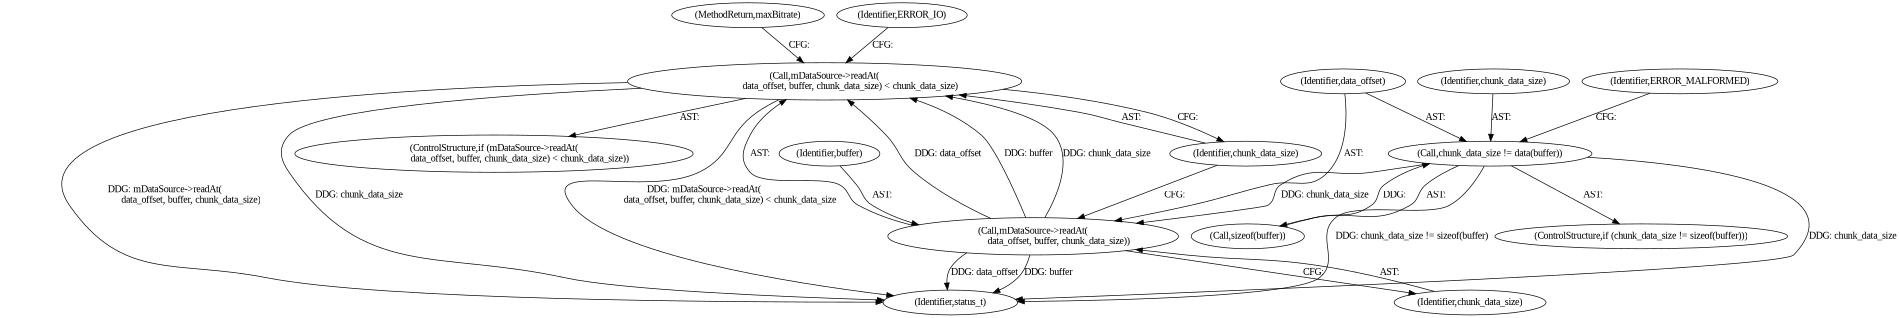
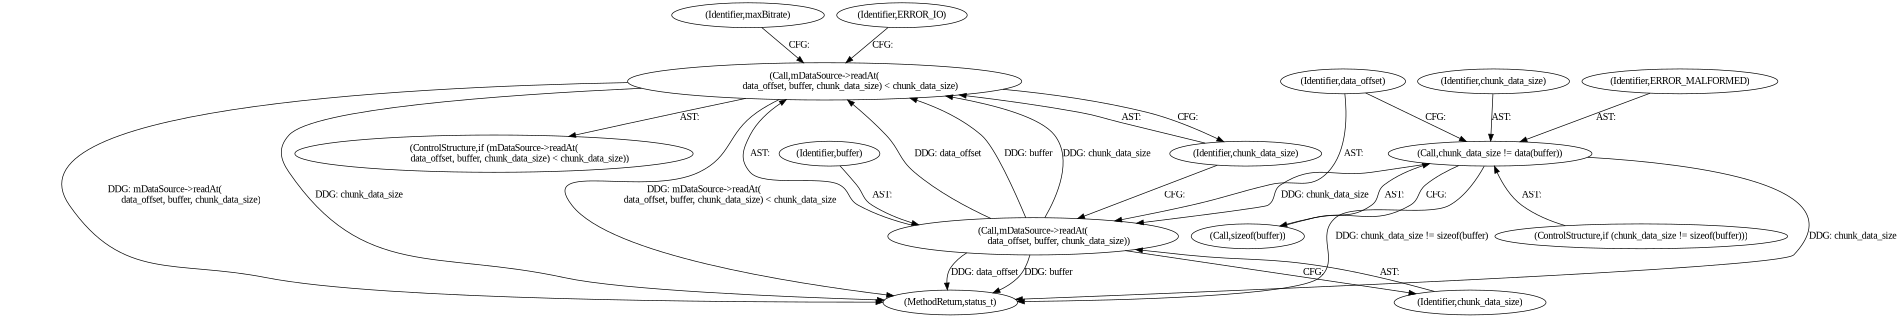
(748, 15) -> (748, 15)
(1437, 118) -> (1437, 118)
(1607, 118) -> (1607, 118)
(1562, 193) -> (1525, 207)
(1396, 195) -> (1396, 195)
(1438, 195) -> (1438, 195)
(950, 302) -> (950, 302)
